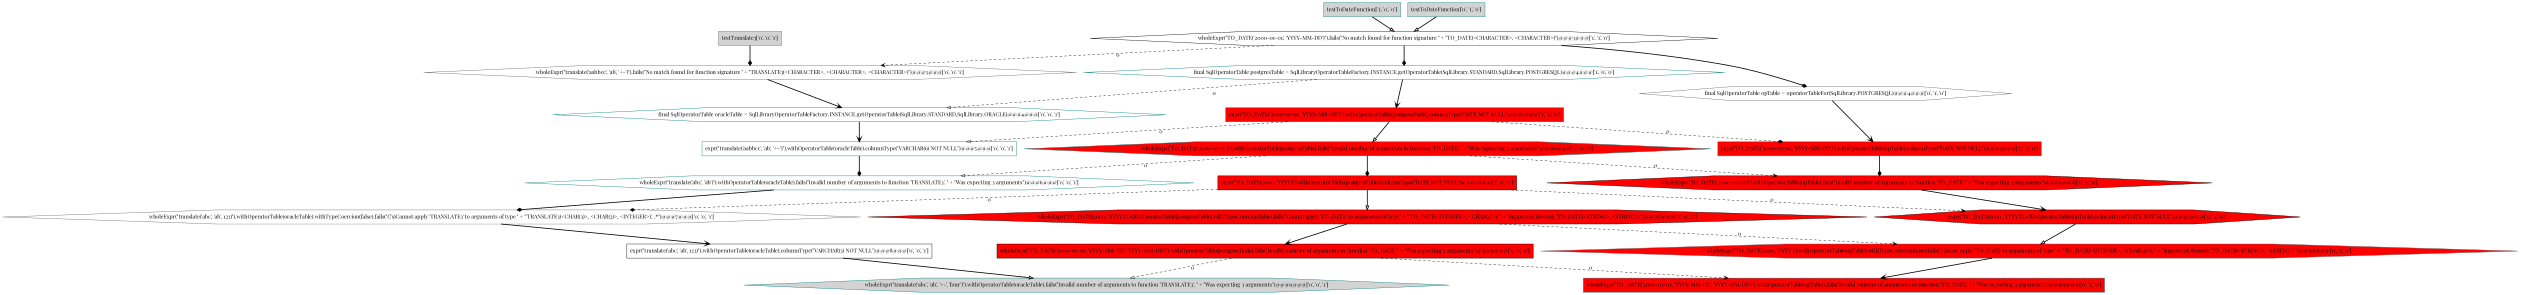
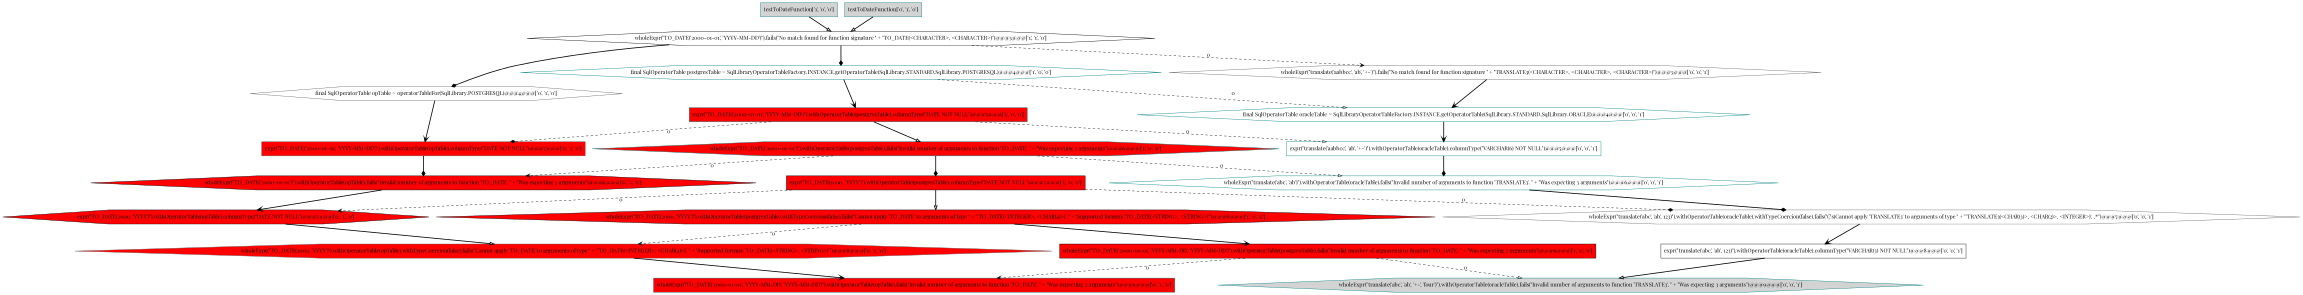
(750, 38) -> none
